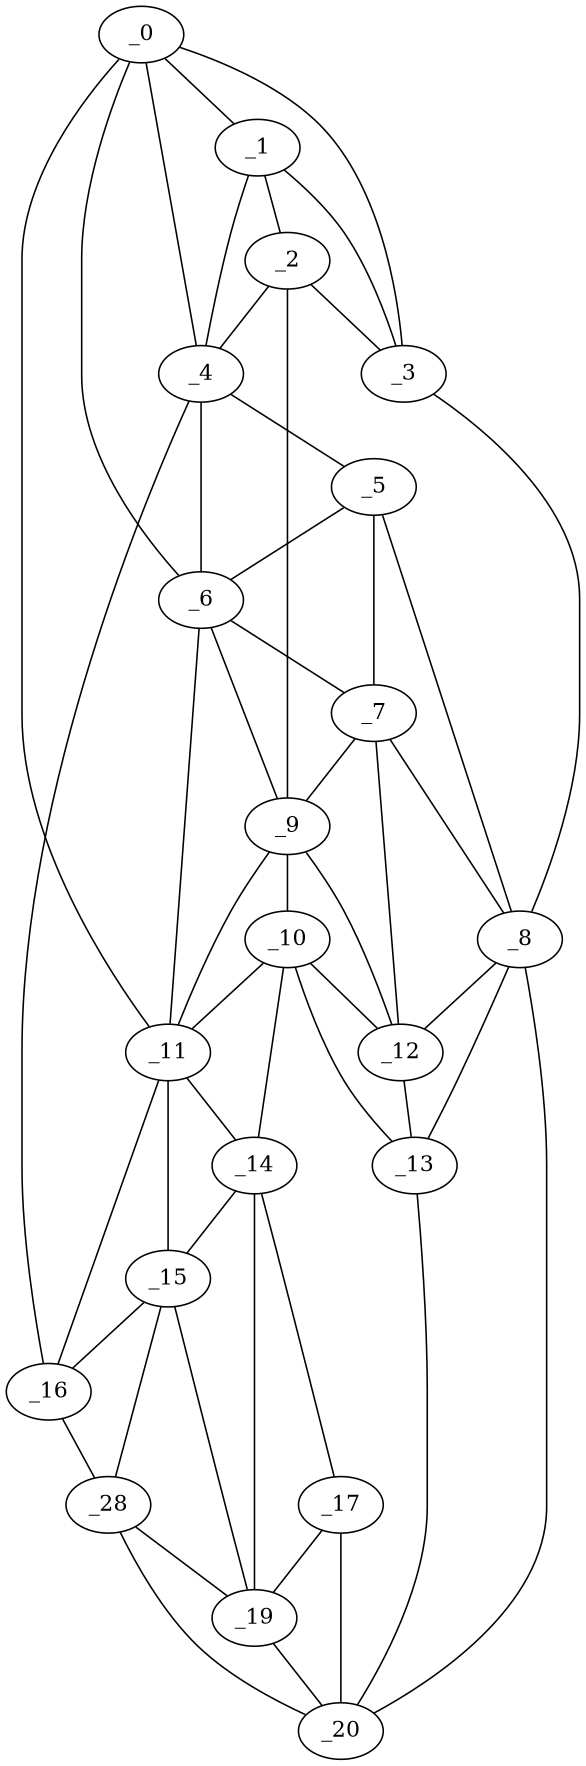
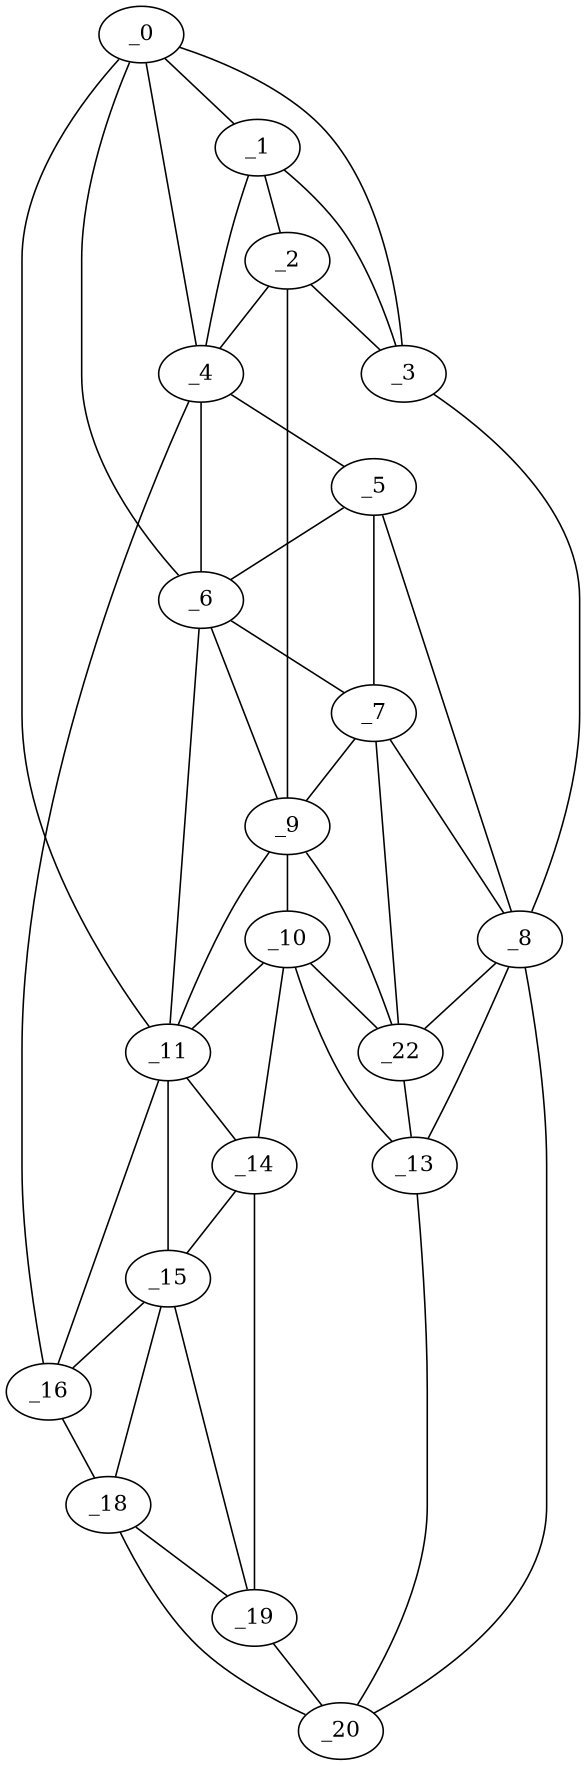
(401, 1052) -> (401, 1052)
(108, 1505) -> (108, 1505)
(341, 1505) -> none
